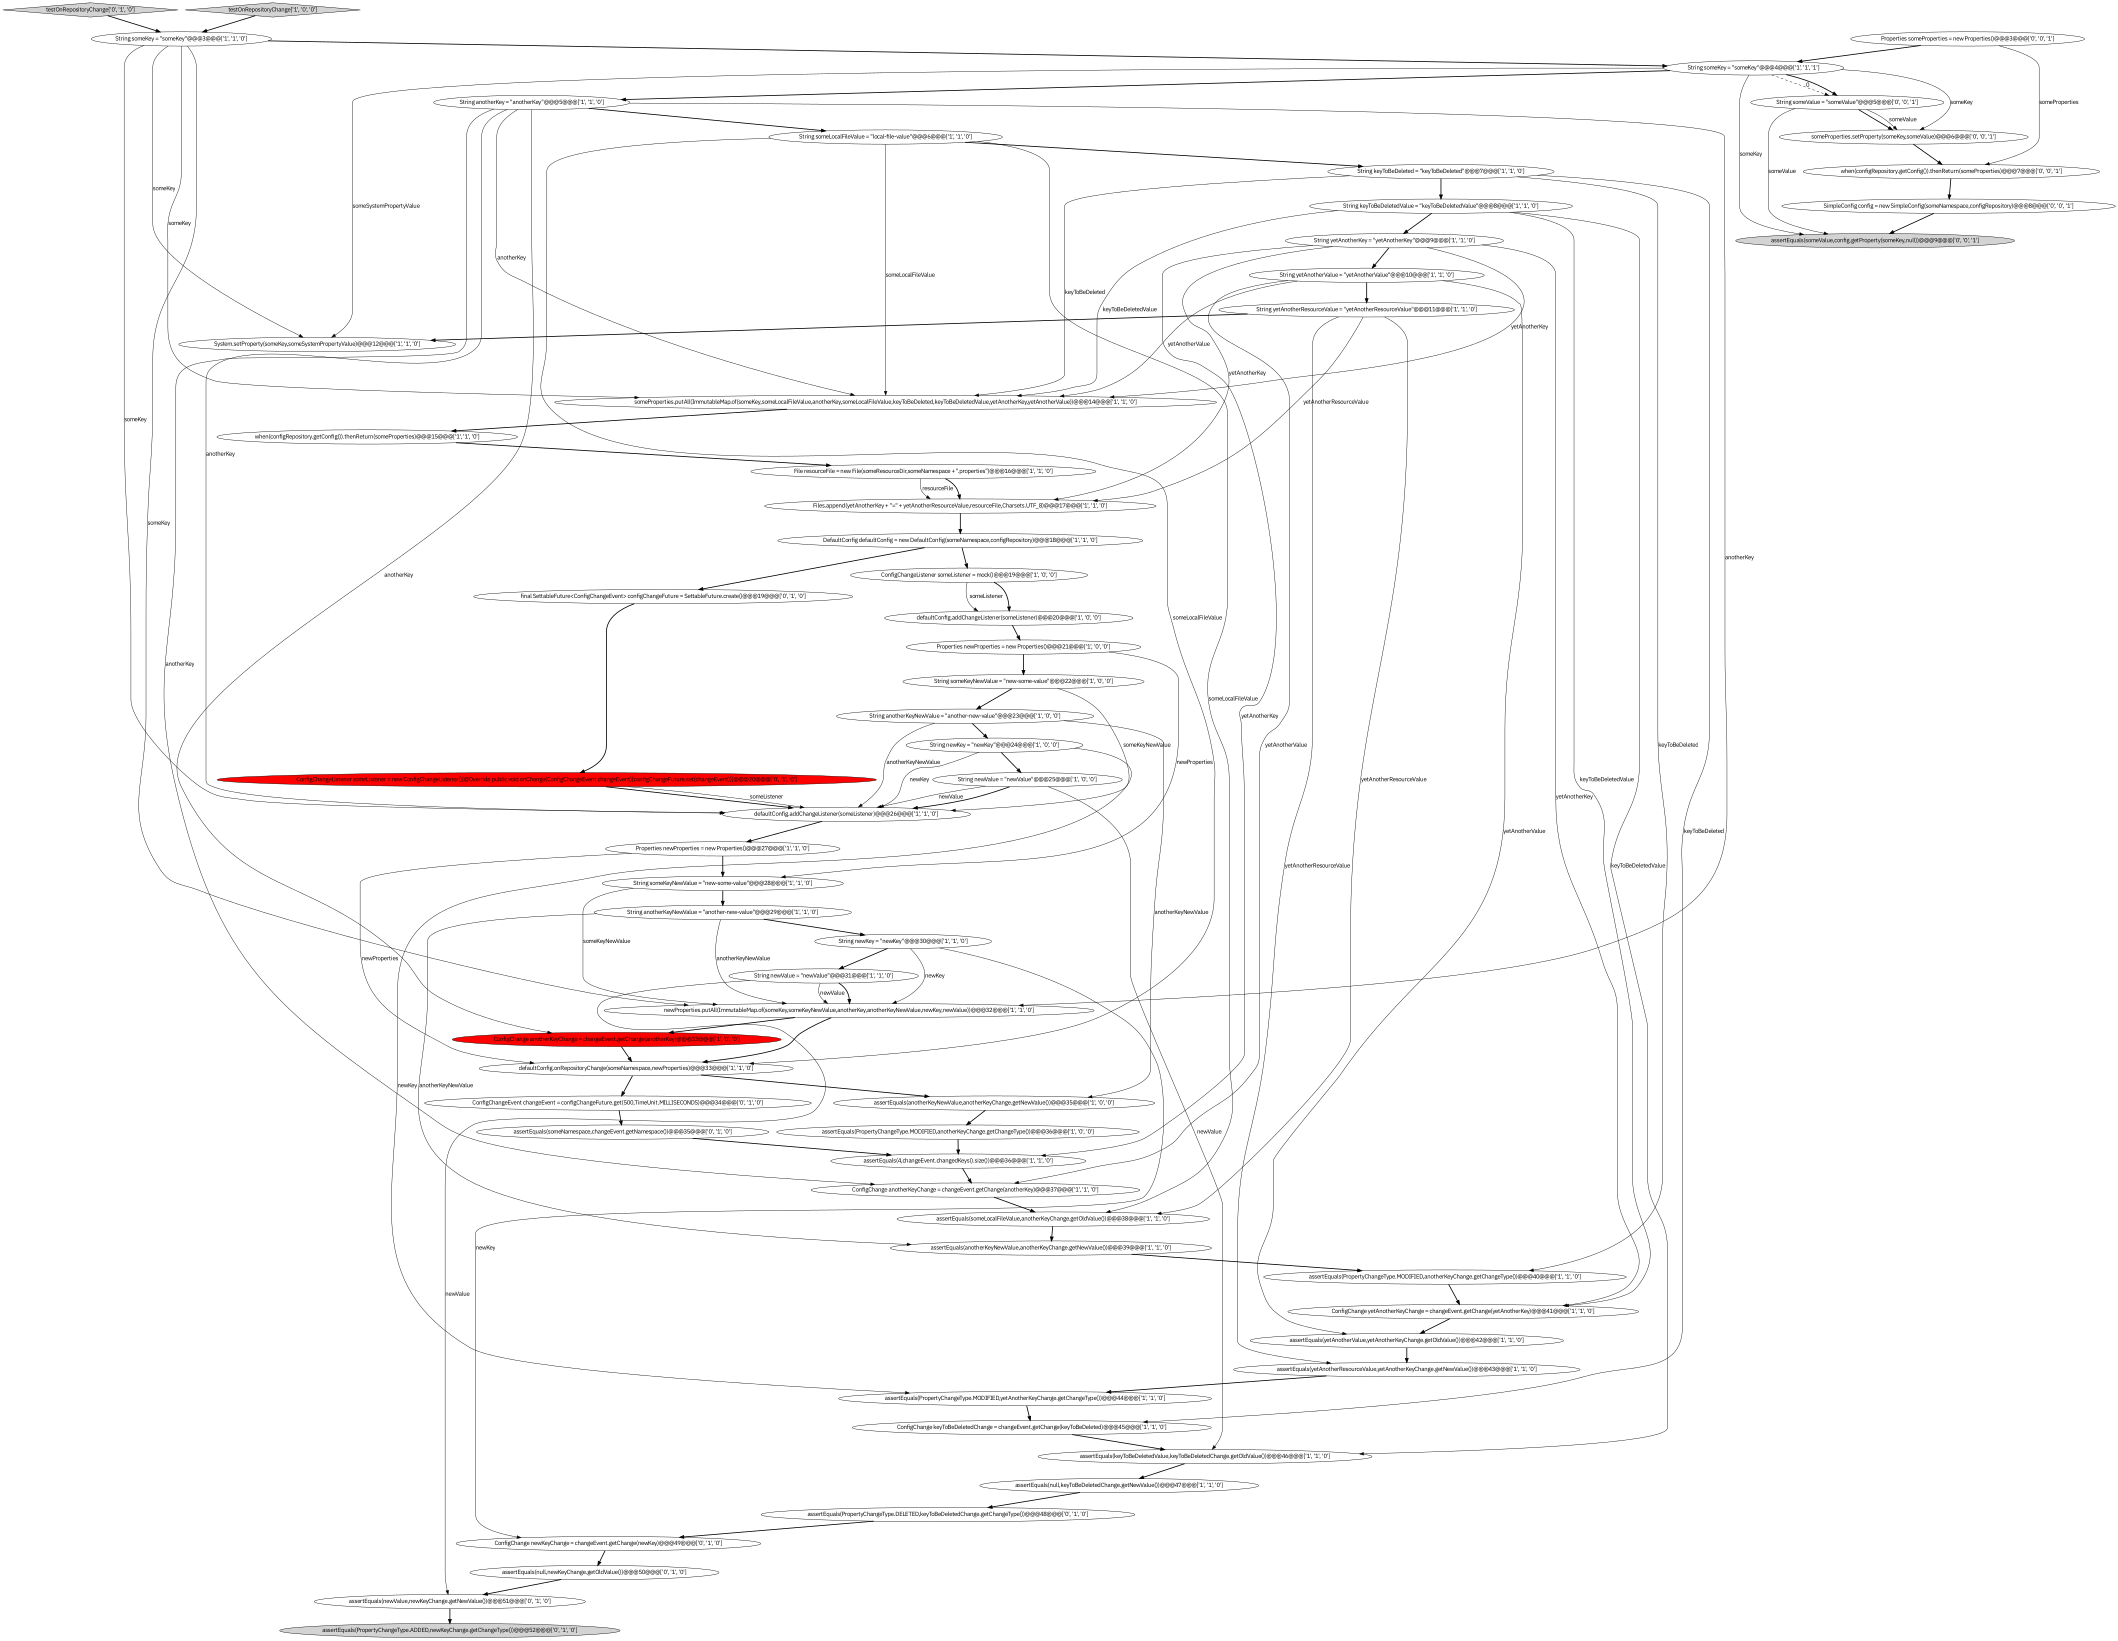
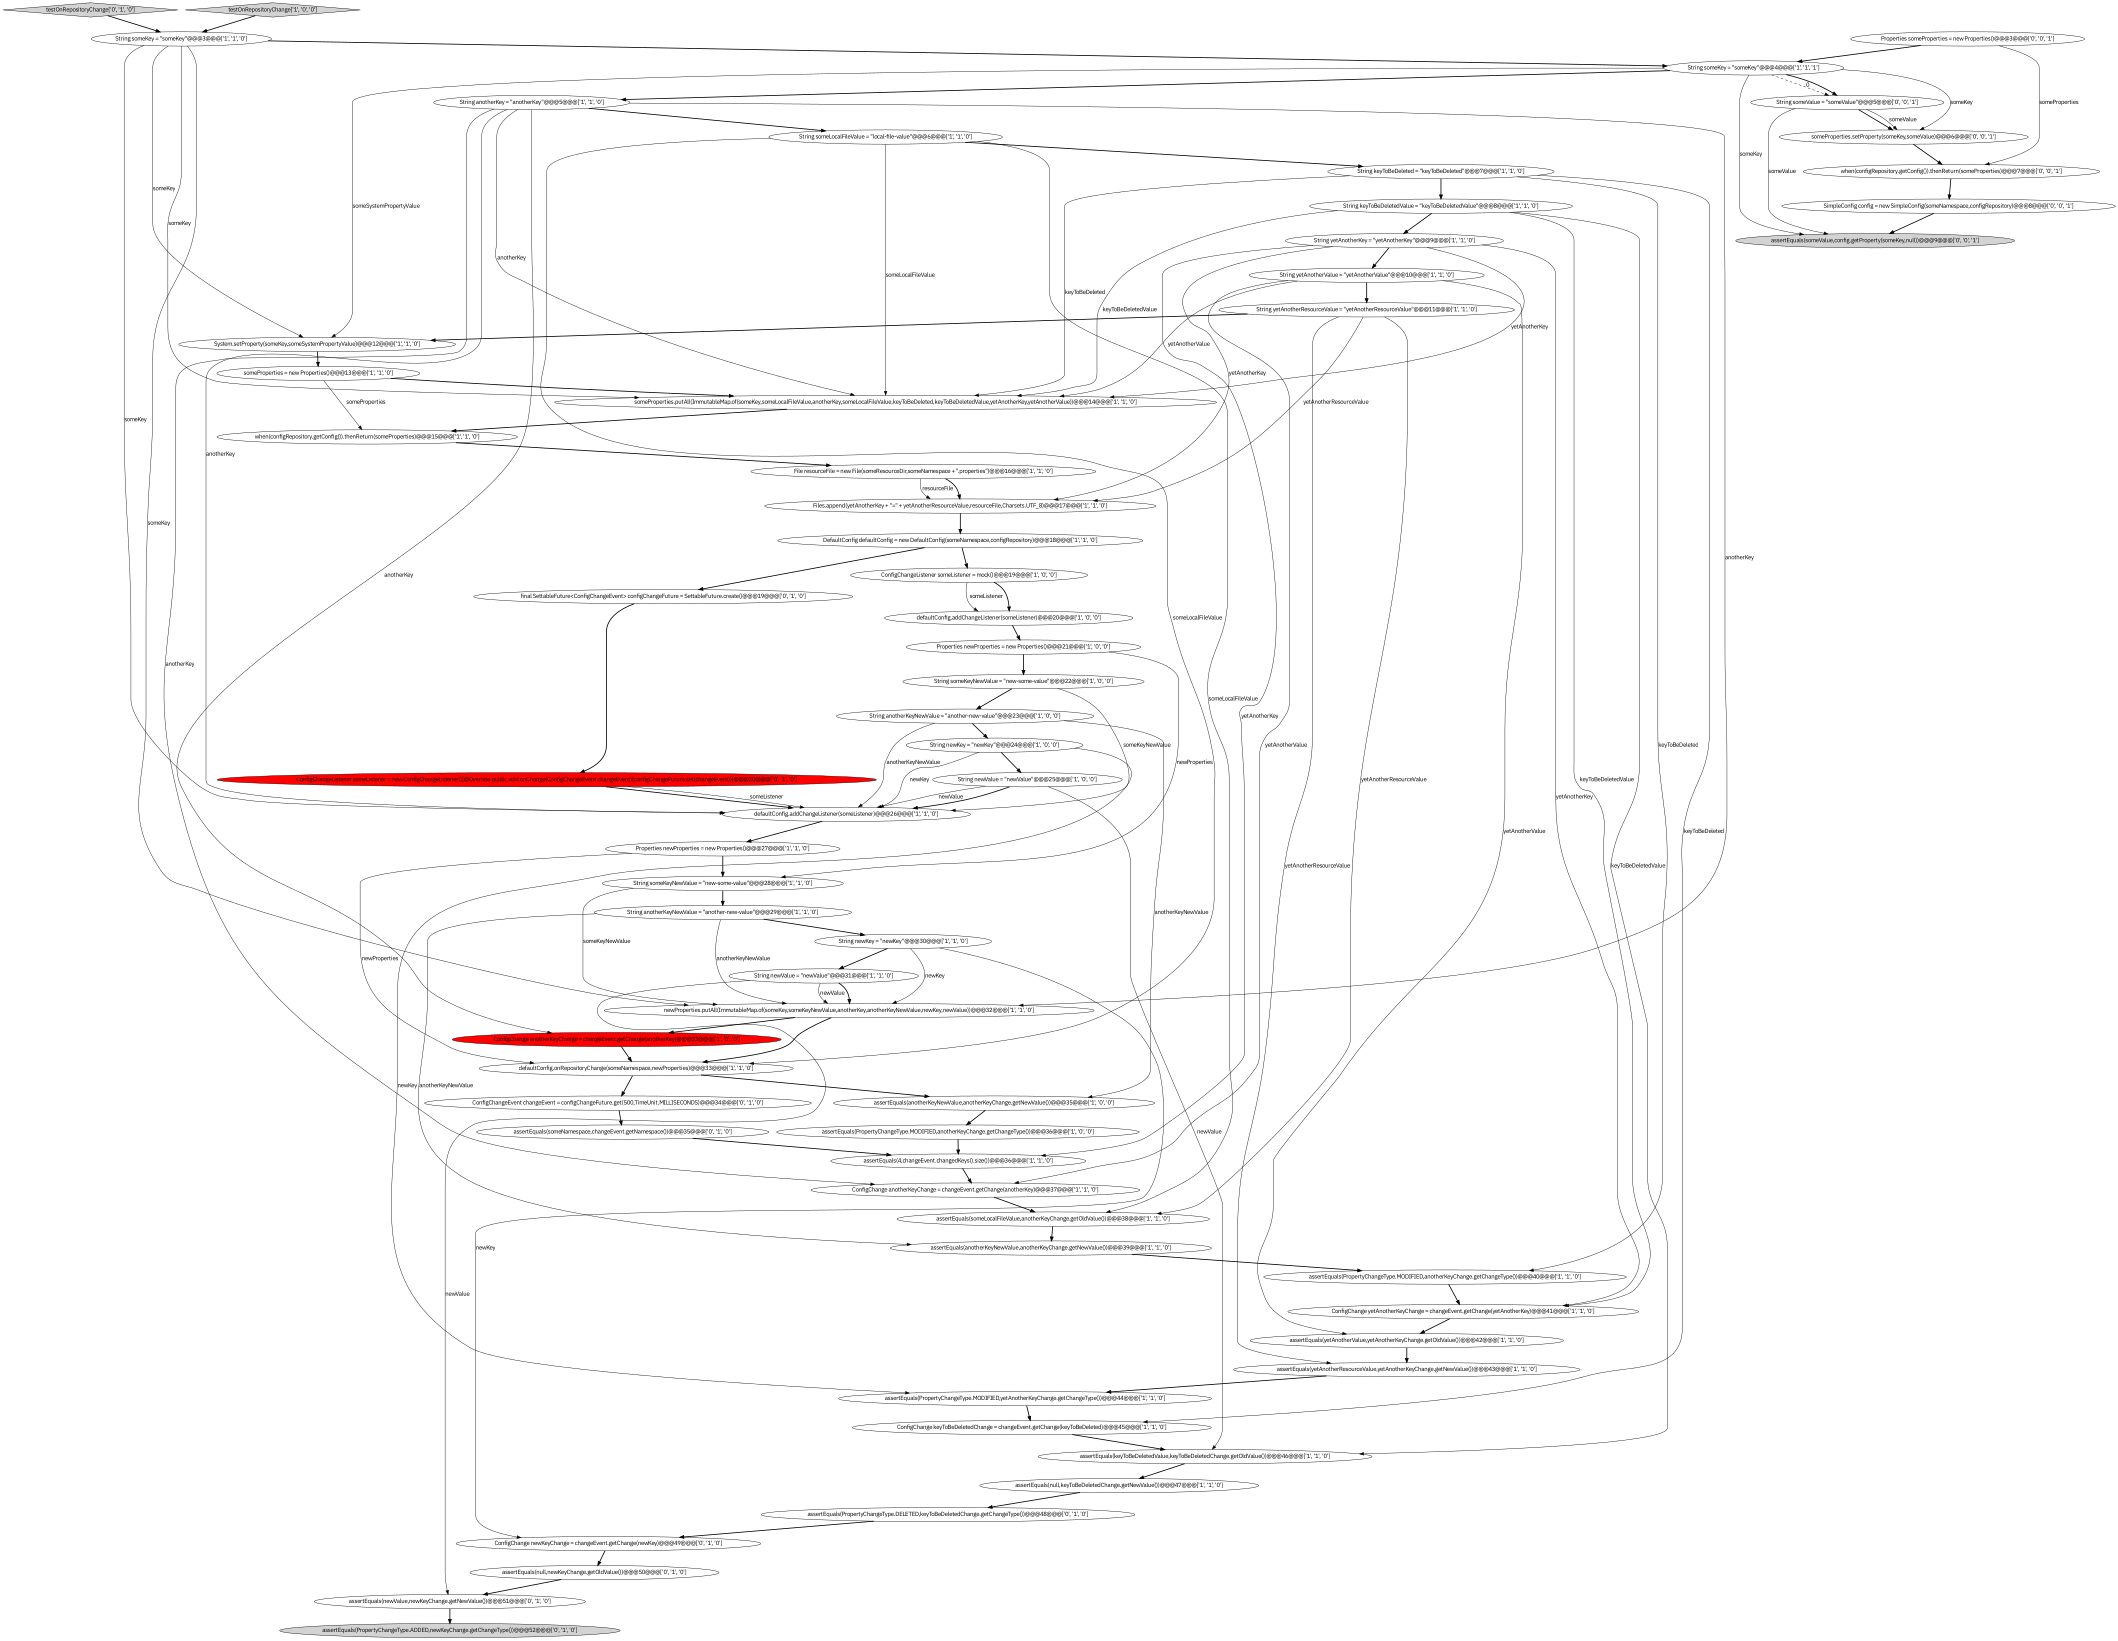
none -> (318, 373)
